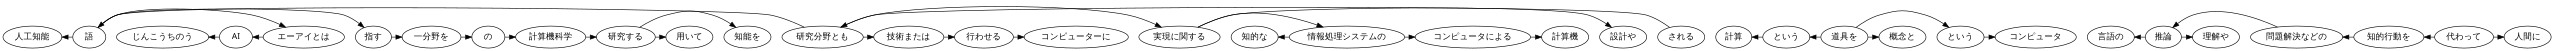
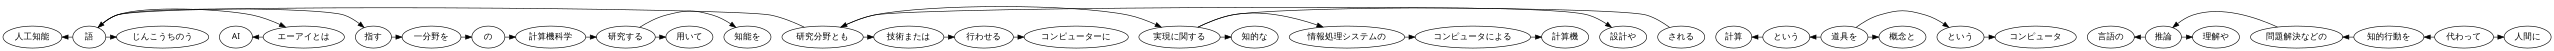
(217, 37) -> (108, 37)
(1287, 37) -> (1222, 37)
